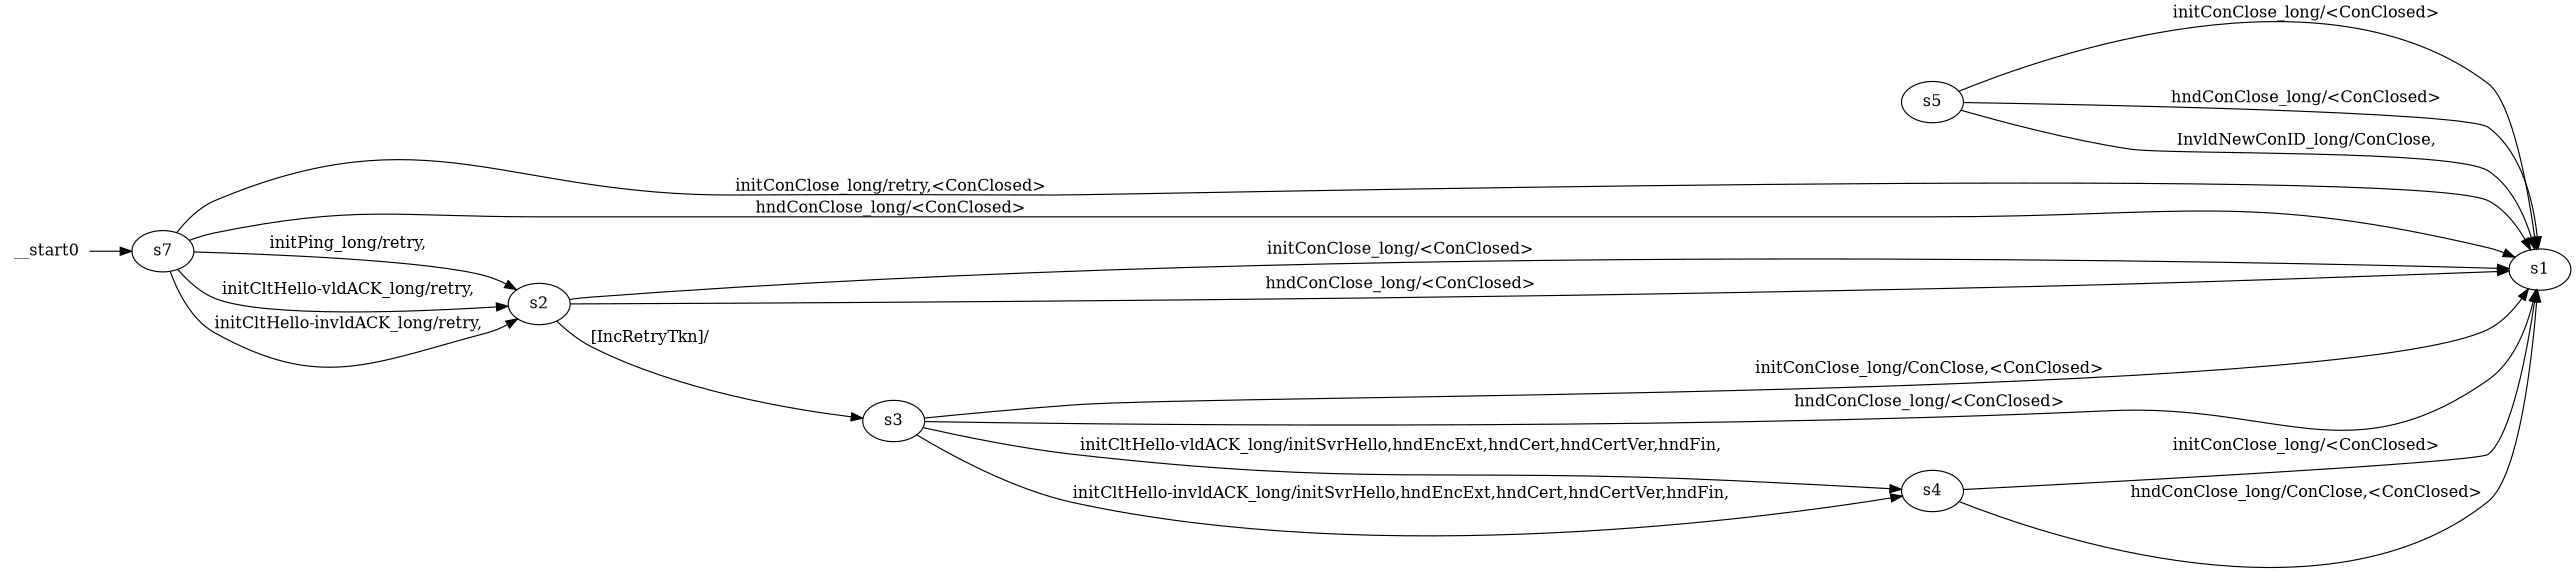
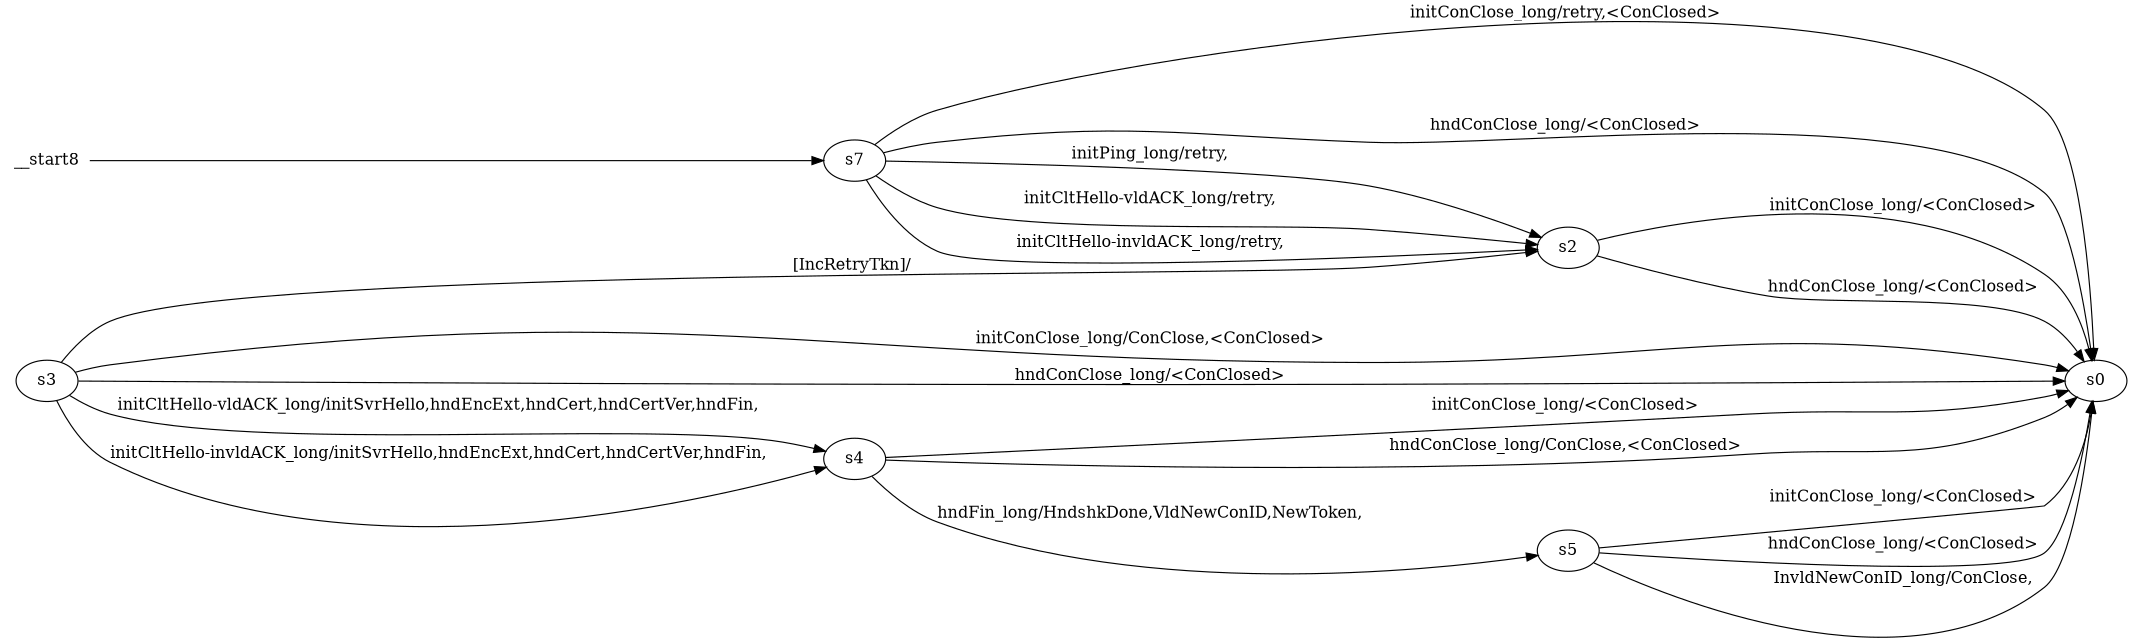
(47, 251) -> (47, 161)
(2540, 270) -> (2096, 381)
(697, 387) -> (785, 277)
none -> (1189, 571)
